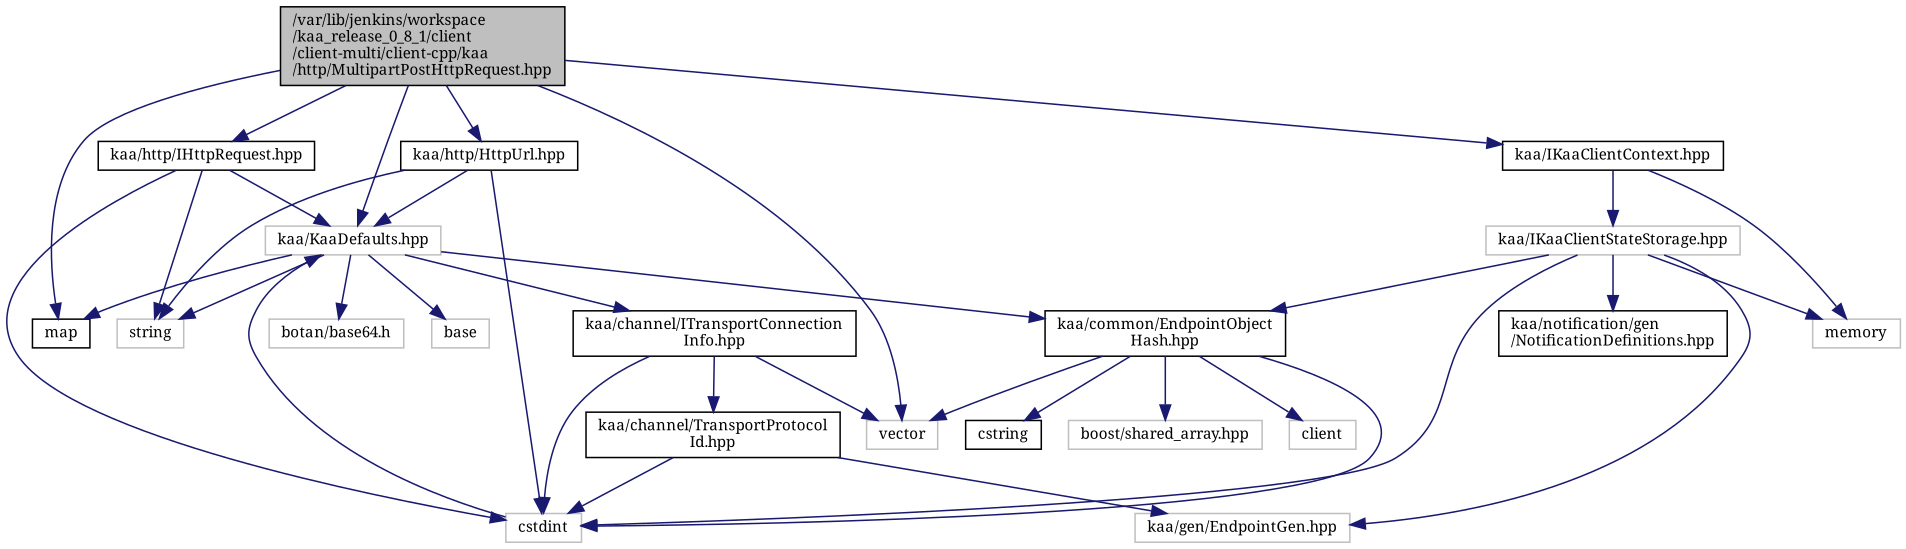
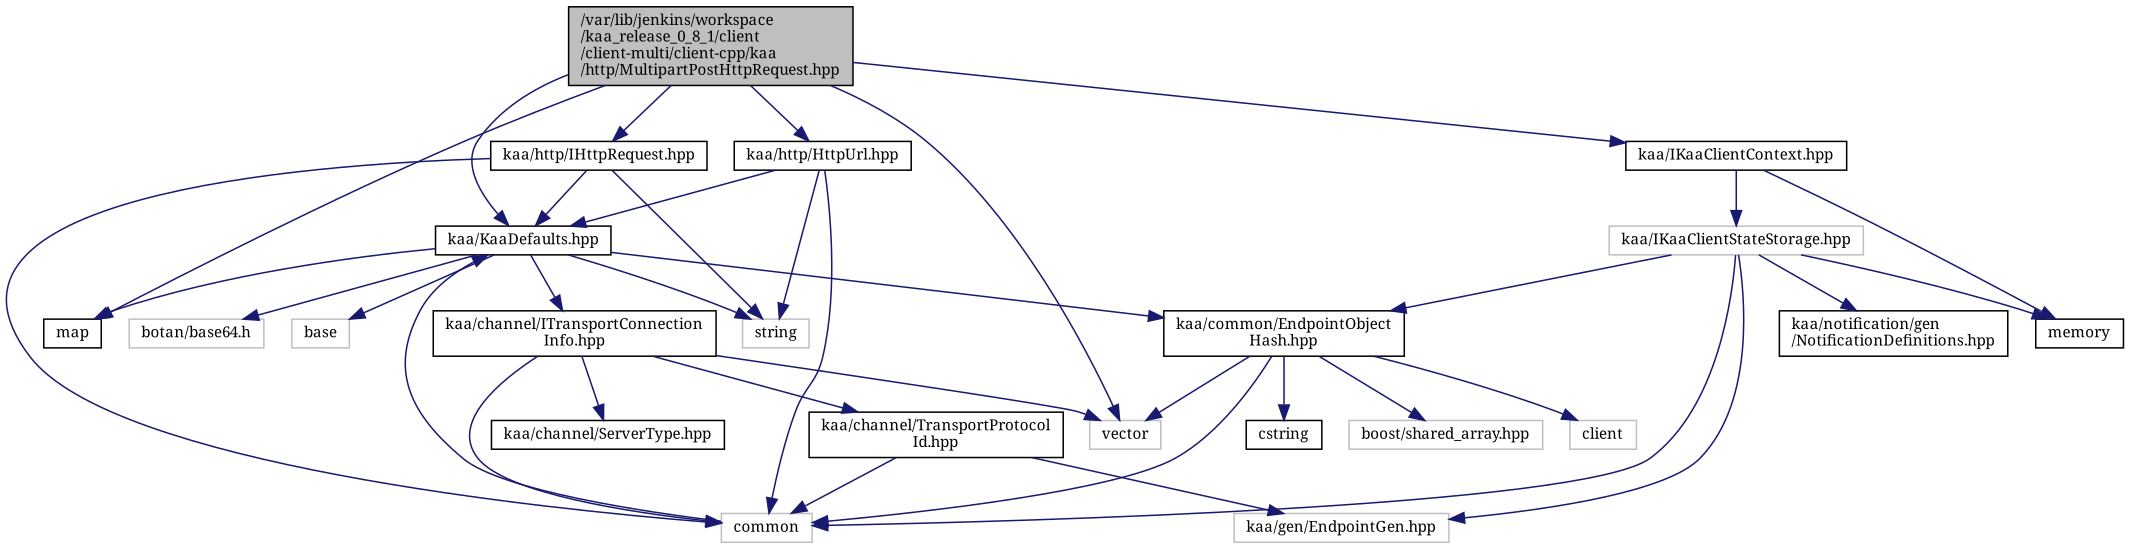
(353, 240) -> (523, 240)
(1857, 334) -> (2080, 334)
none -> (608, 435)
(544, 528) -> (767, 528)
